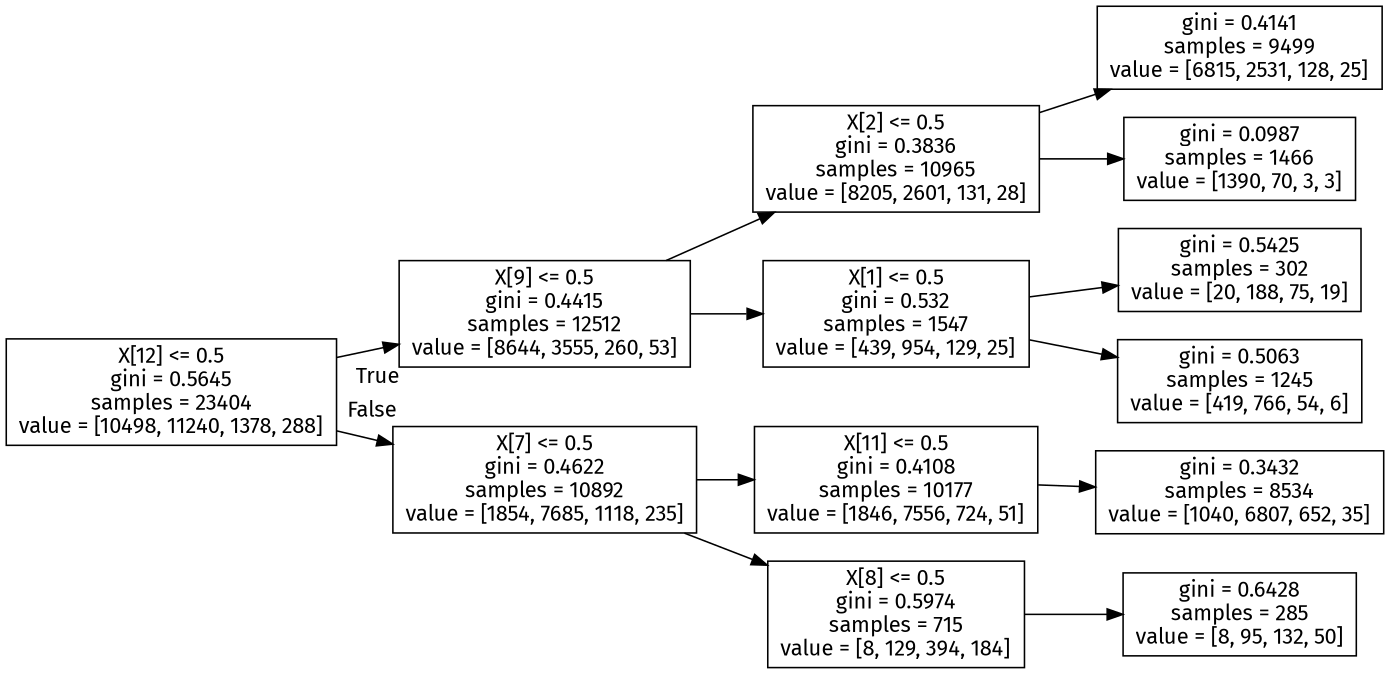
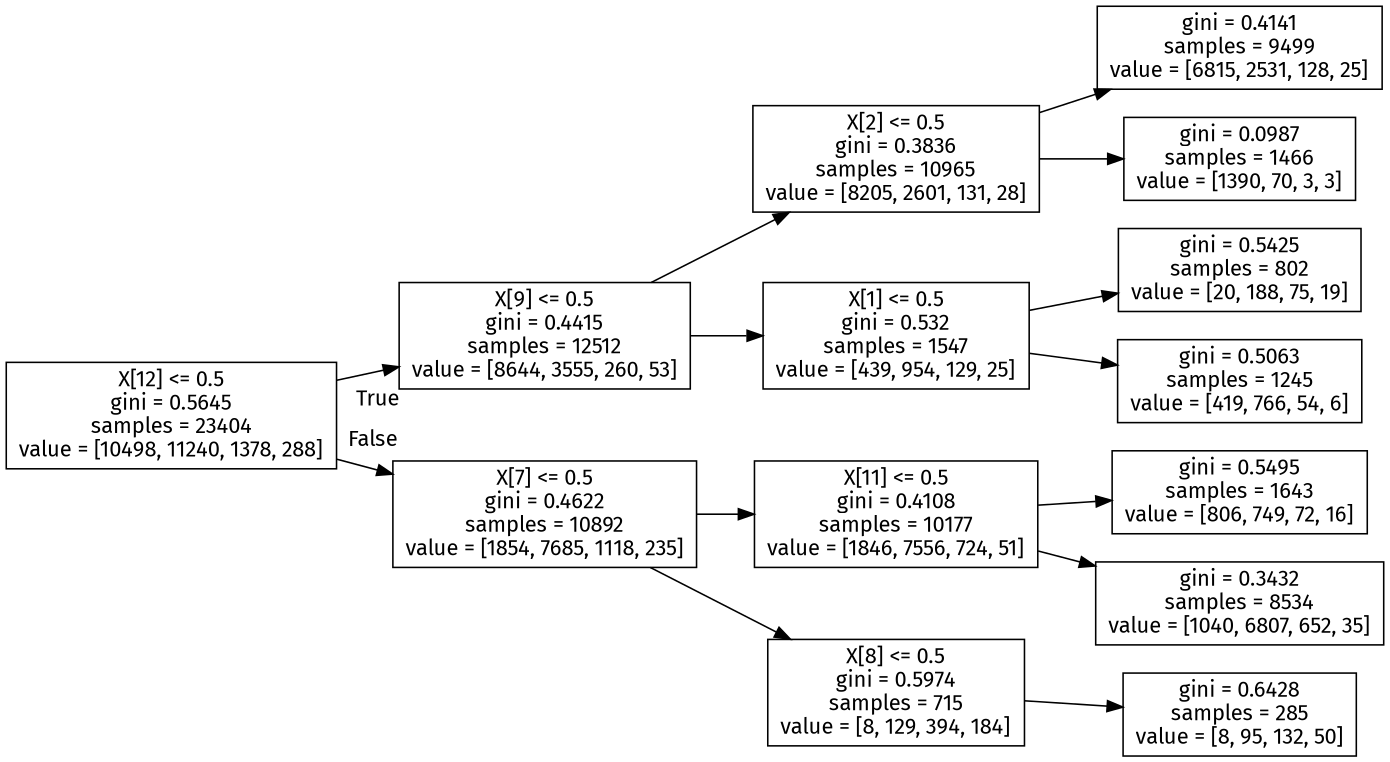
(1240, 270) -> (1240, 270)
none -> (1240, 492)
